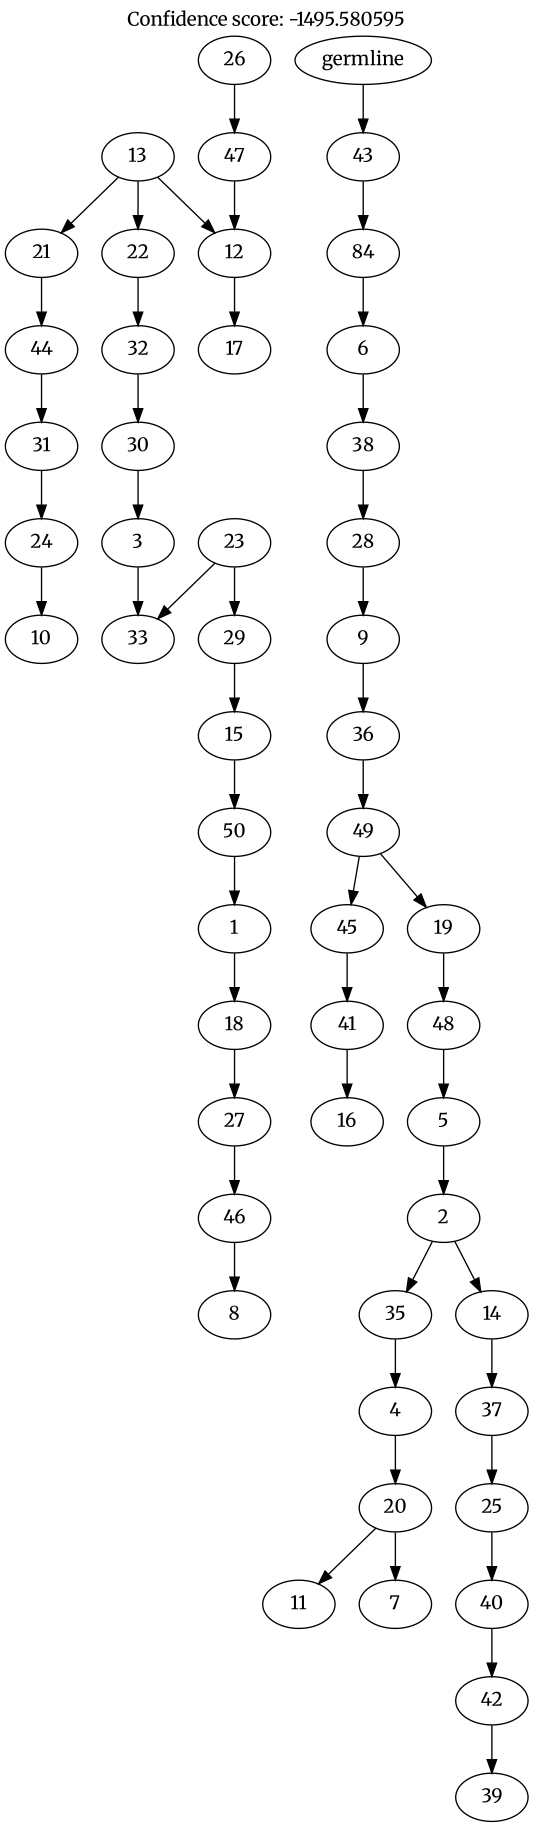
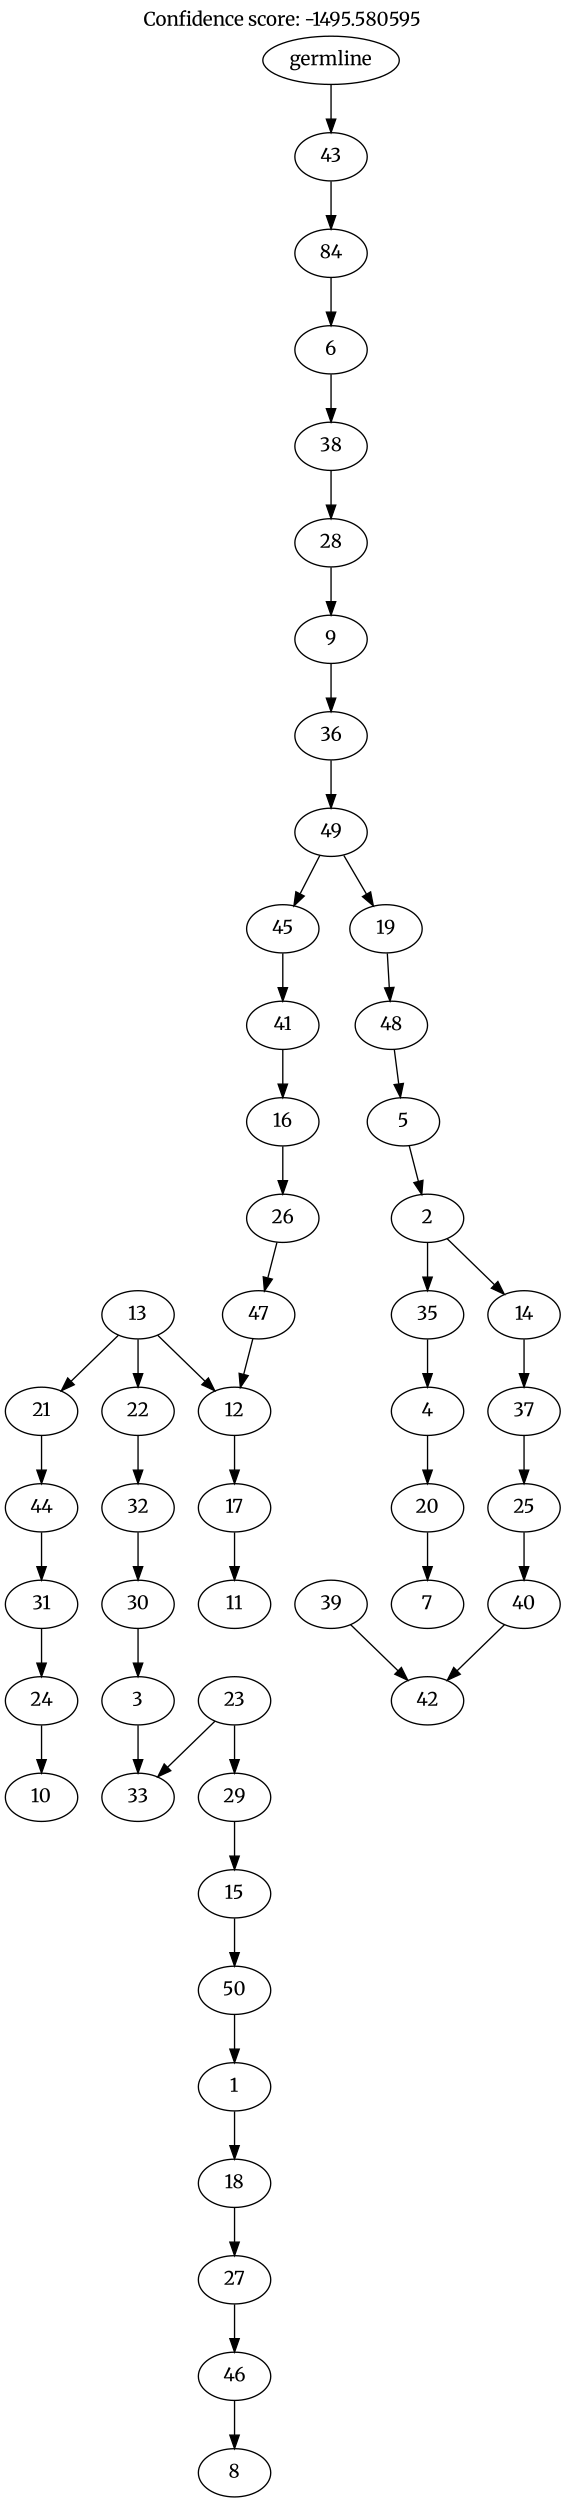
none -> (283, 1163)
(352, 1551) -> (235, 1549)
(492, 1742) -> (374, 1648)
